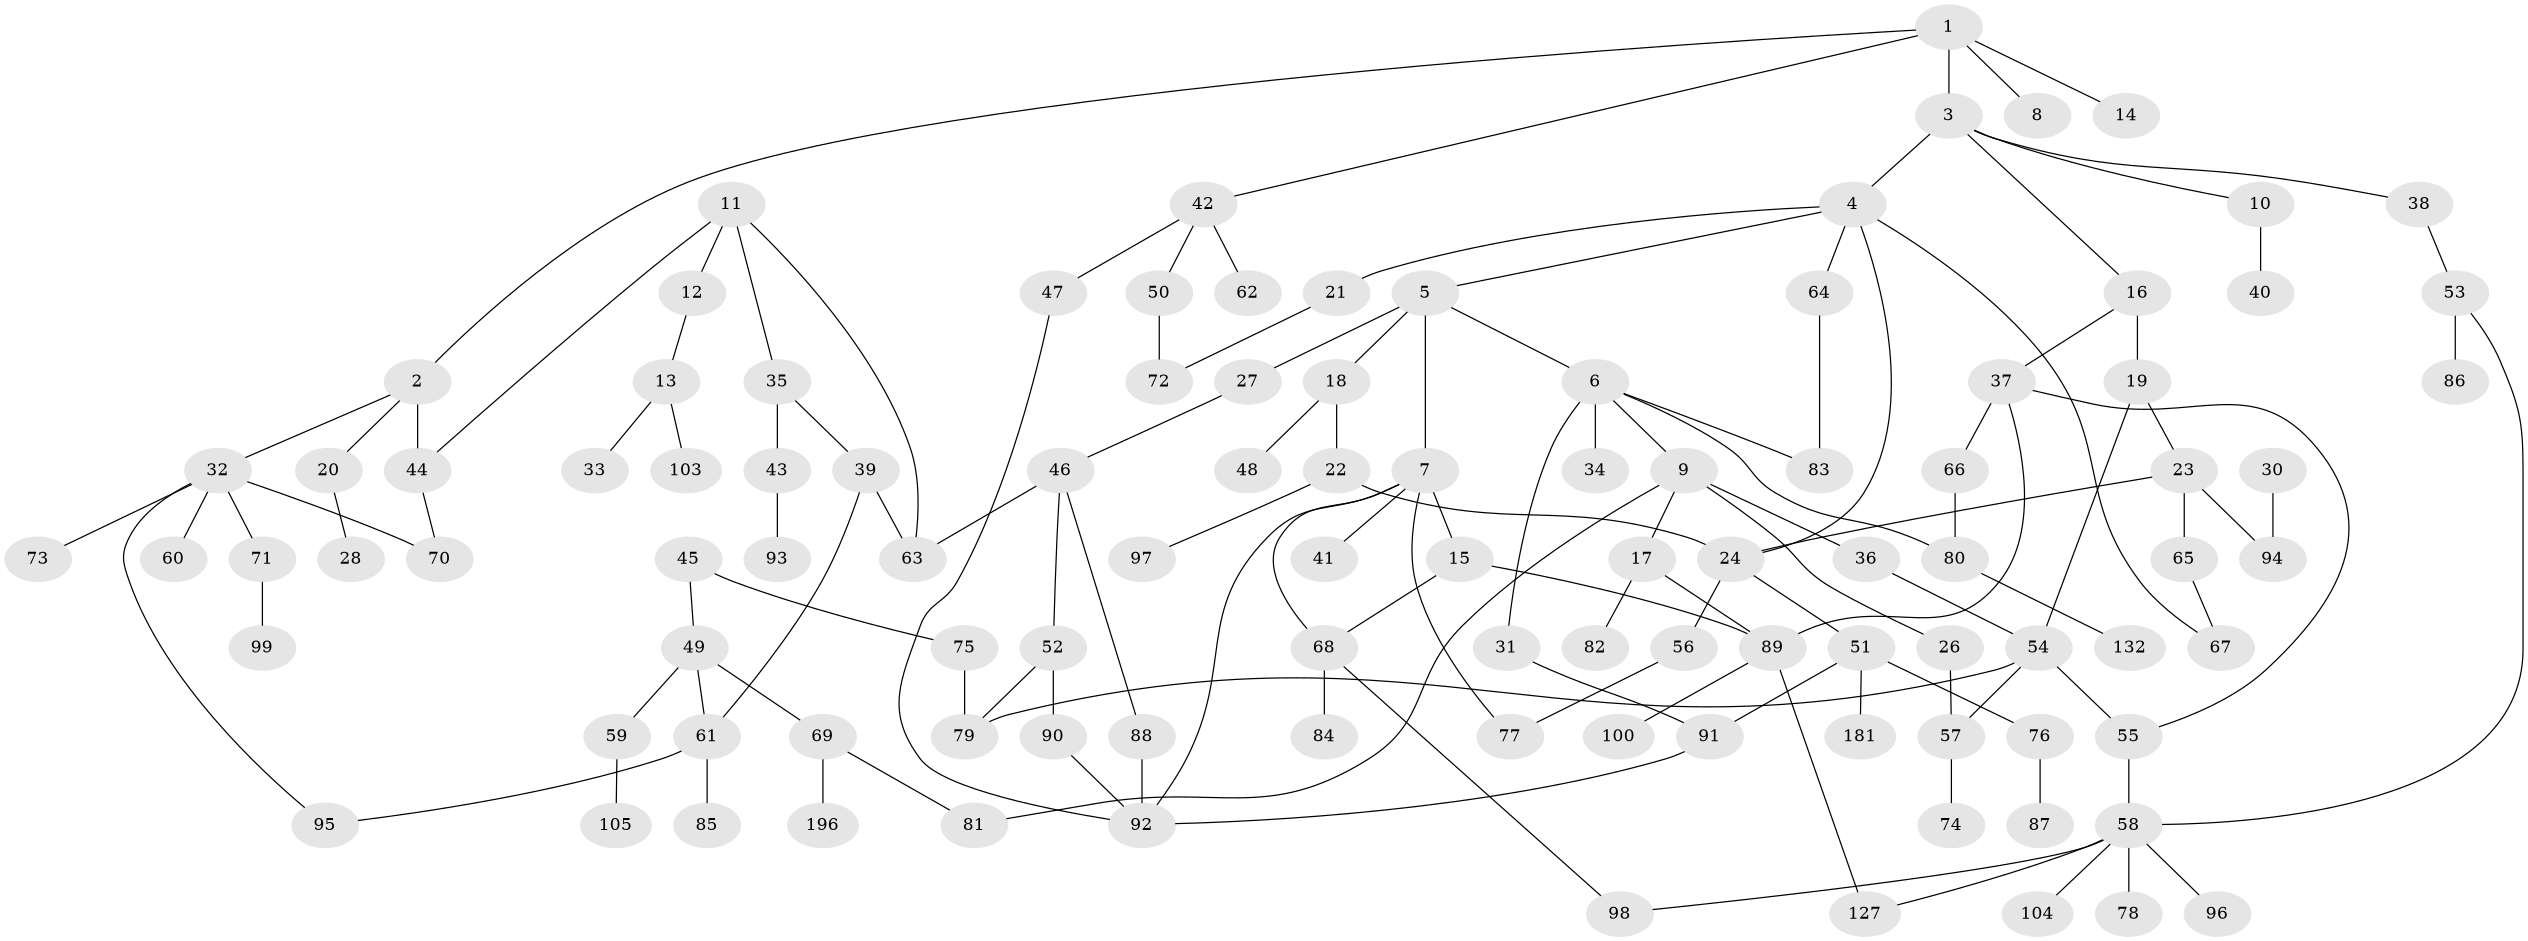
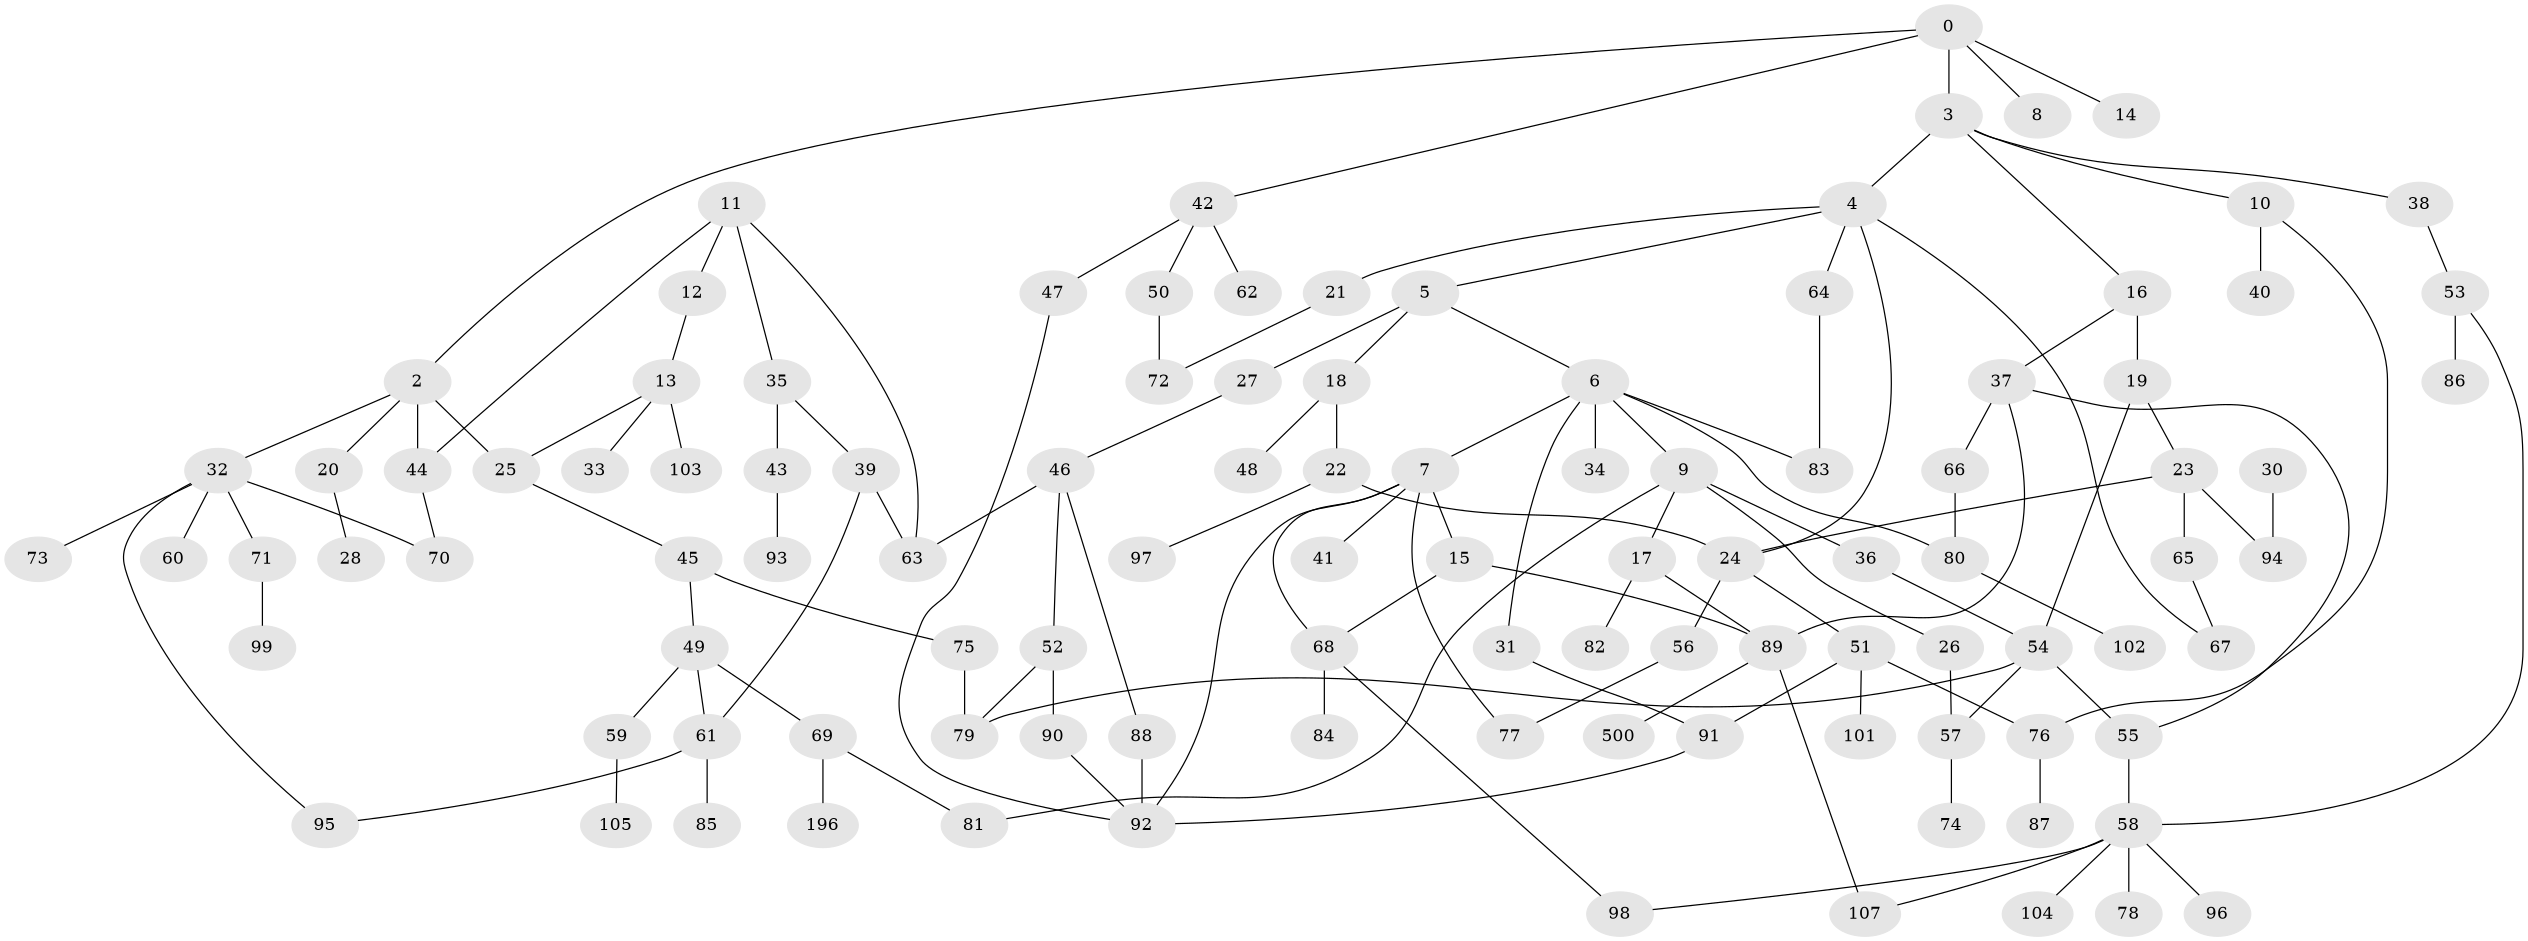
(1949, 27) -> (1949, 27)
(1425, 382) -> (1510, 426)
none -> (506, 471)
none -> (2375, 554)
(2130, 648) -> (2130, 648)
(1619, 737) -> (1619, 737)
(1860, 737) -> (1860, 737)
(1865, 914) -> (1865, 914)
